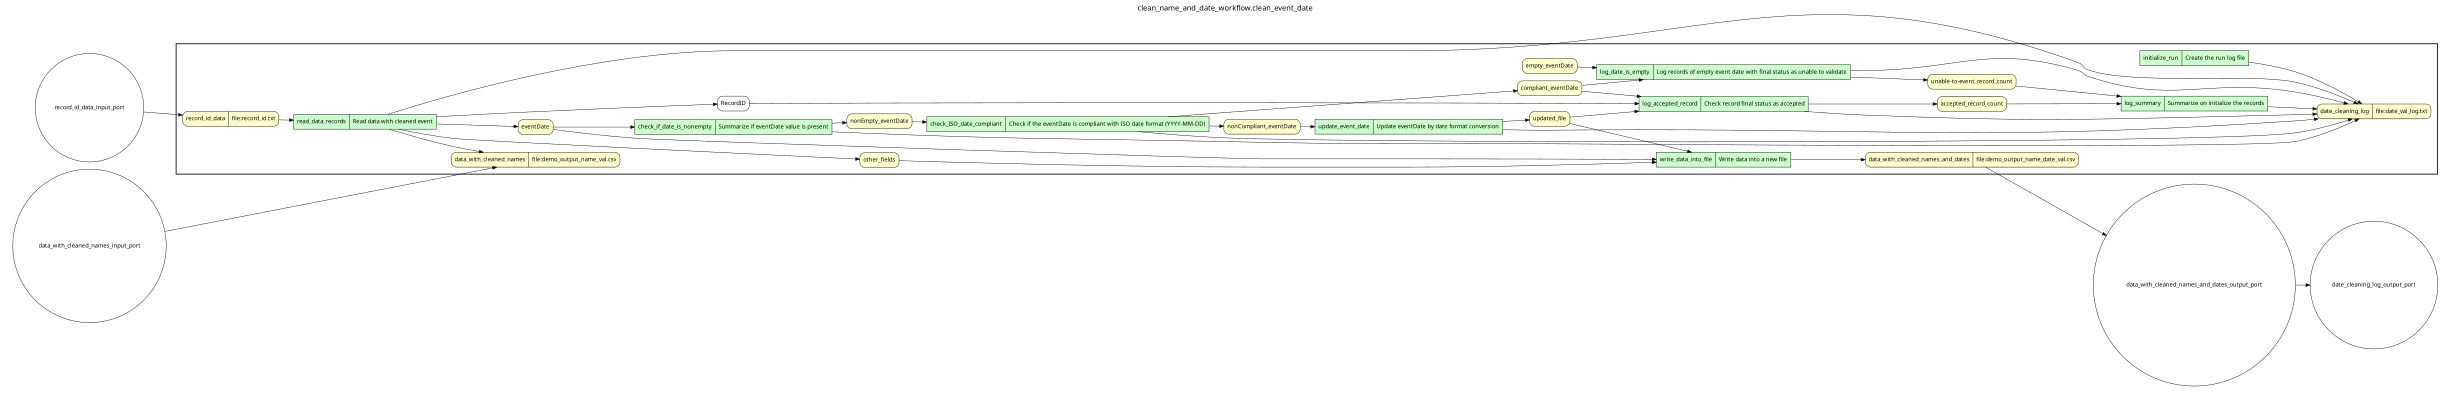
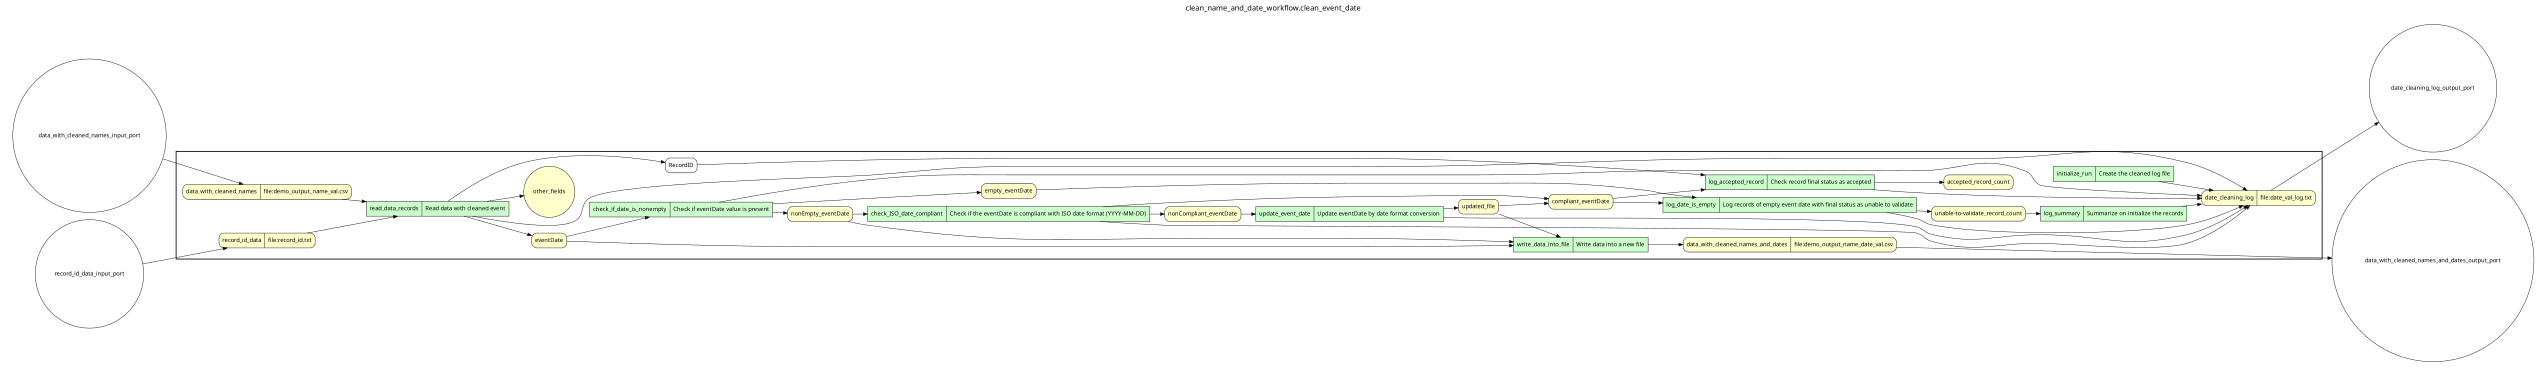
(2215, 58) -> (2135, 174)
(1972, 82) -> (1979, 214)
(2062, 104) -> none
(1602, 114) -> (1522, 205)
(774, 127) -> (721, 209)
(434, 142) -> (352, 200)
(879, 160) -> (549, 192)
(1276, 167) -> (1178, 239)
none -> (875, 198)
(2301, 285) -> (2315, 162)
